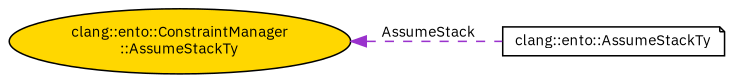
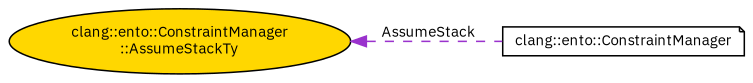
(614, 41) -> (624, 41)
